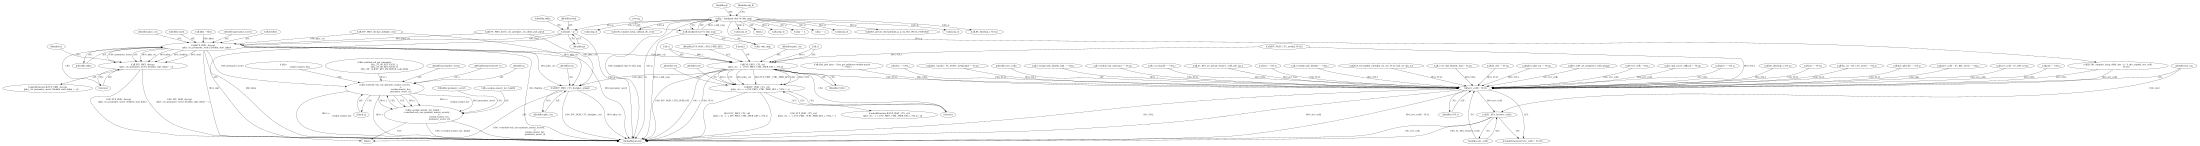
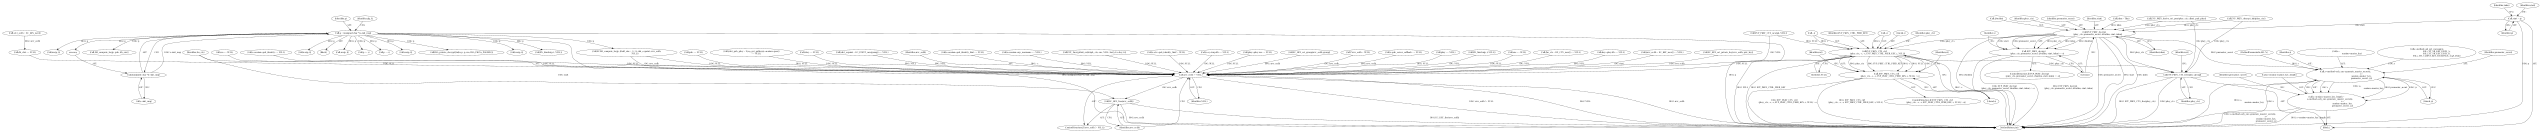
(639, 22) -> (201, 36)
(633, 32) -> (109, 53)
(653, 77) -> none
(1290, 77) -> (1677, 64)
(1853, 81) -> (25, 42)
